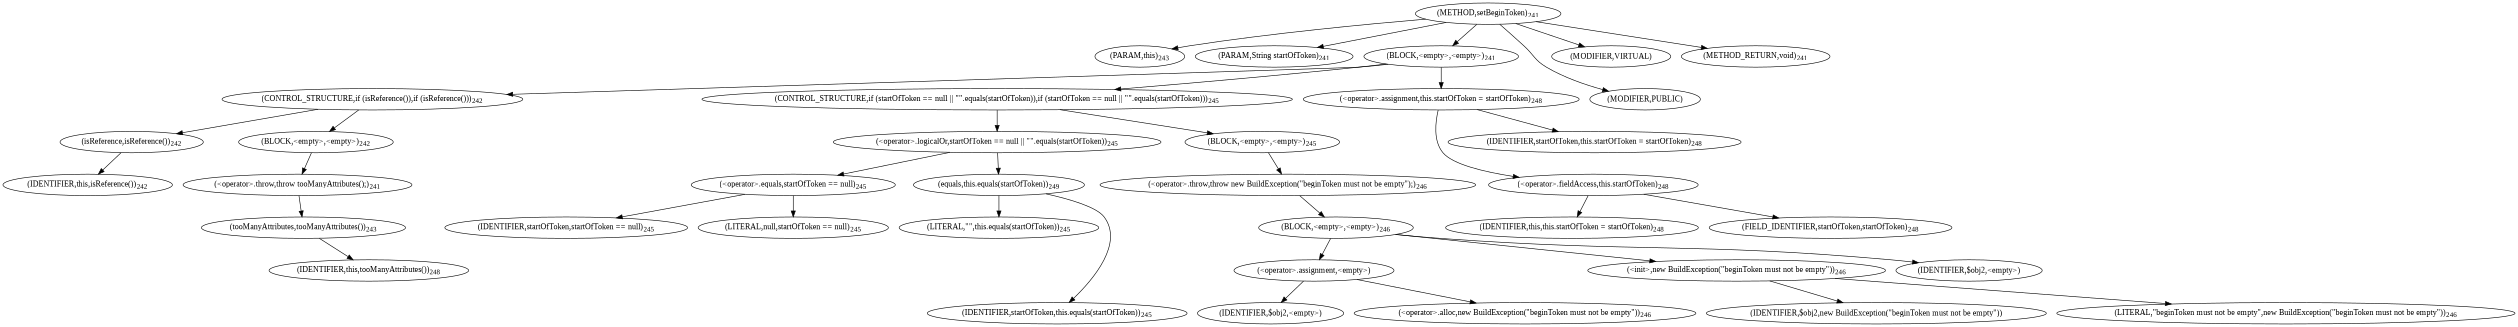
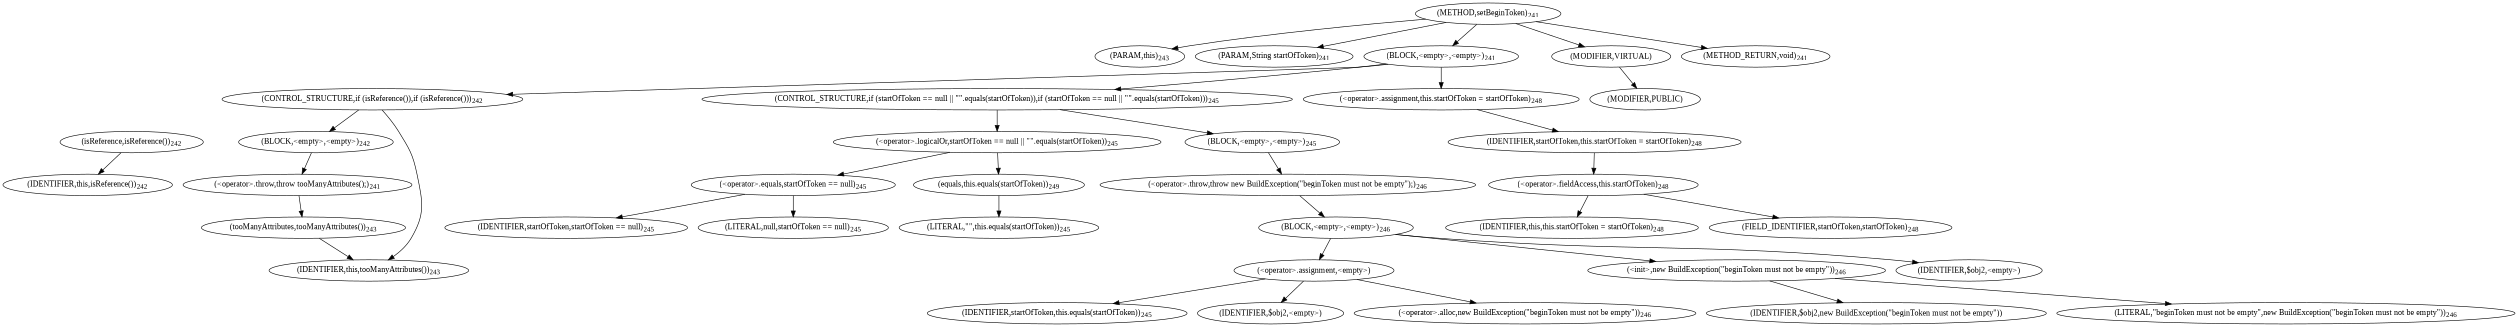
(1545, 66) -> (1626, 75)
(250, 121) -> (419, 183)
(1456, 161) -> (1594, 161)
(1110, 231) -> (1192, 291)
(435, 270) -> (435, 270)
